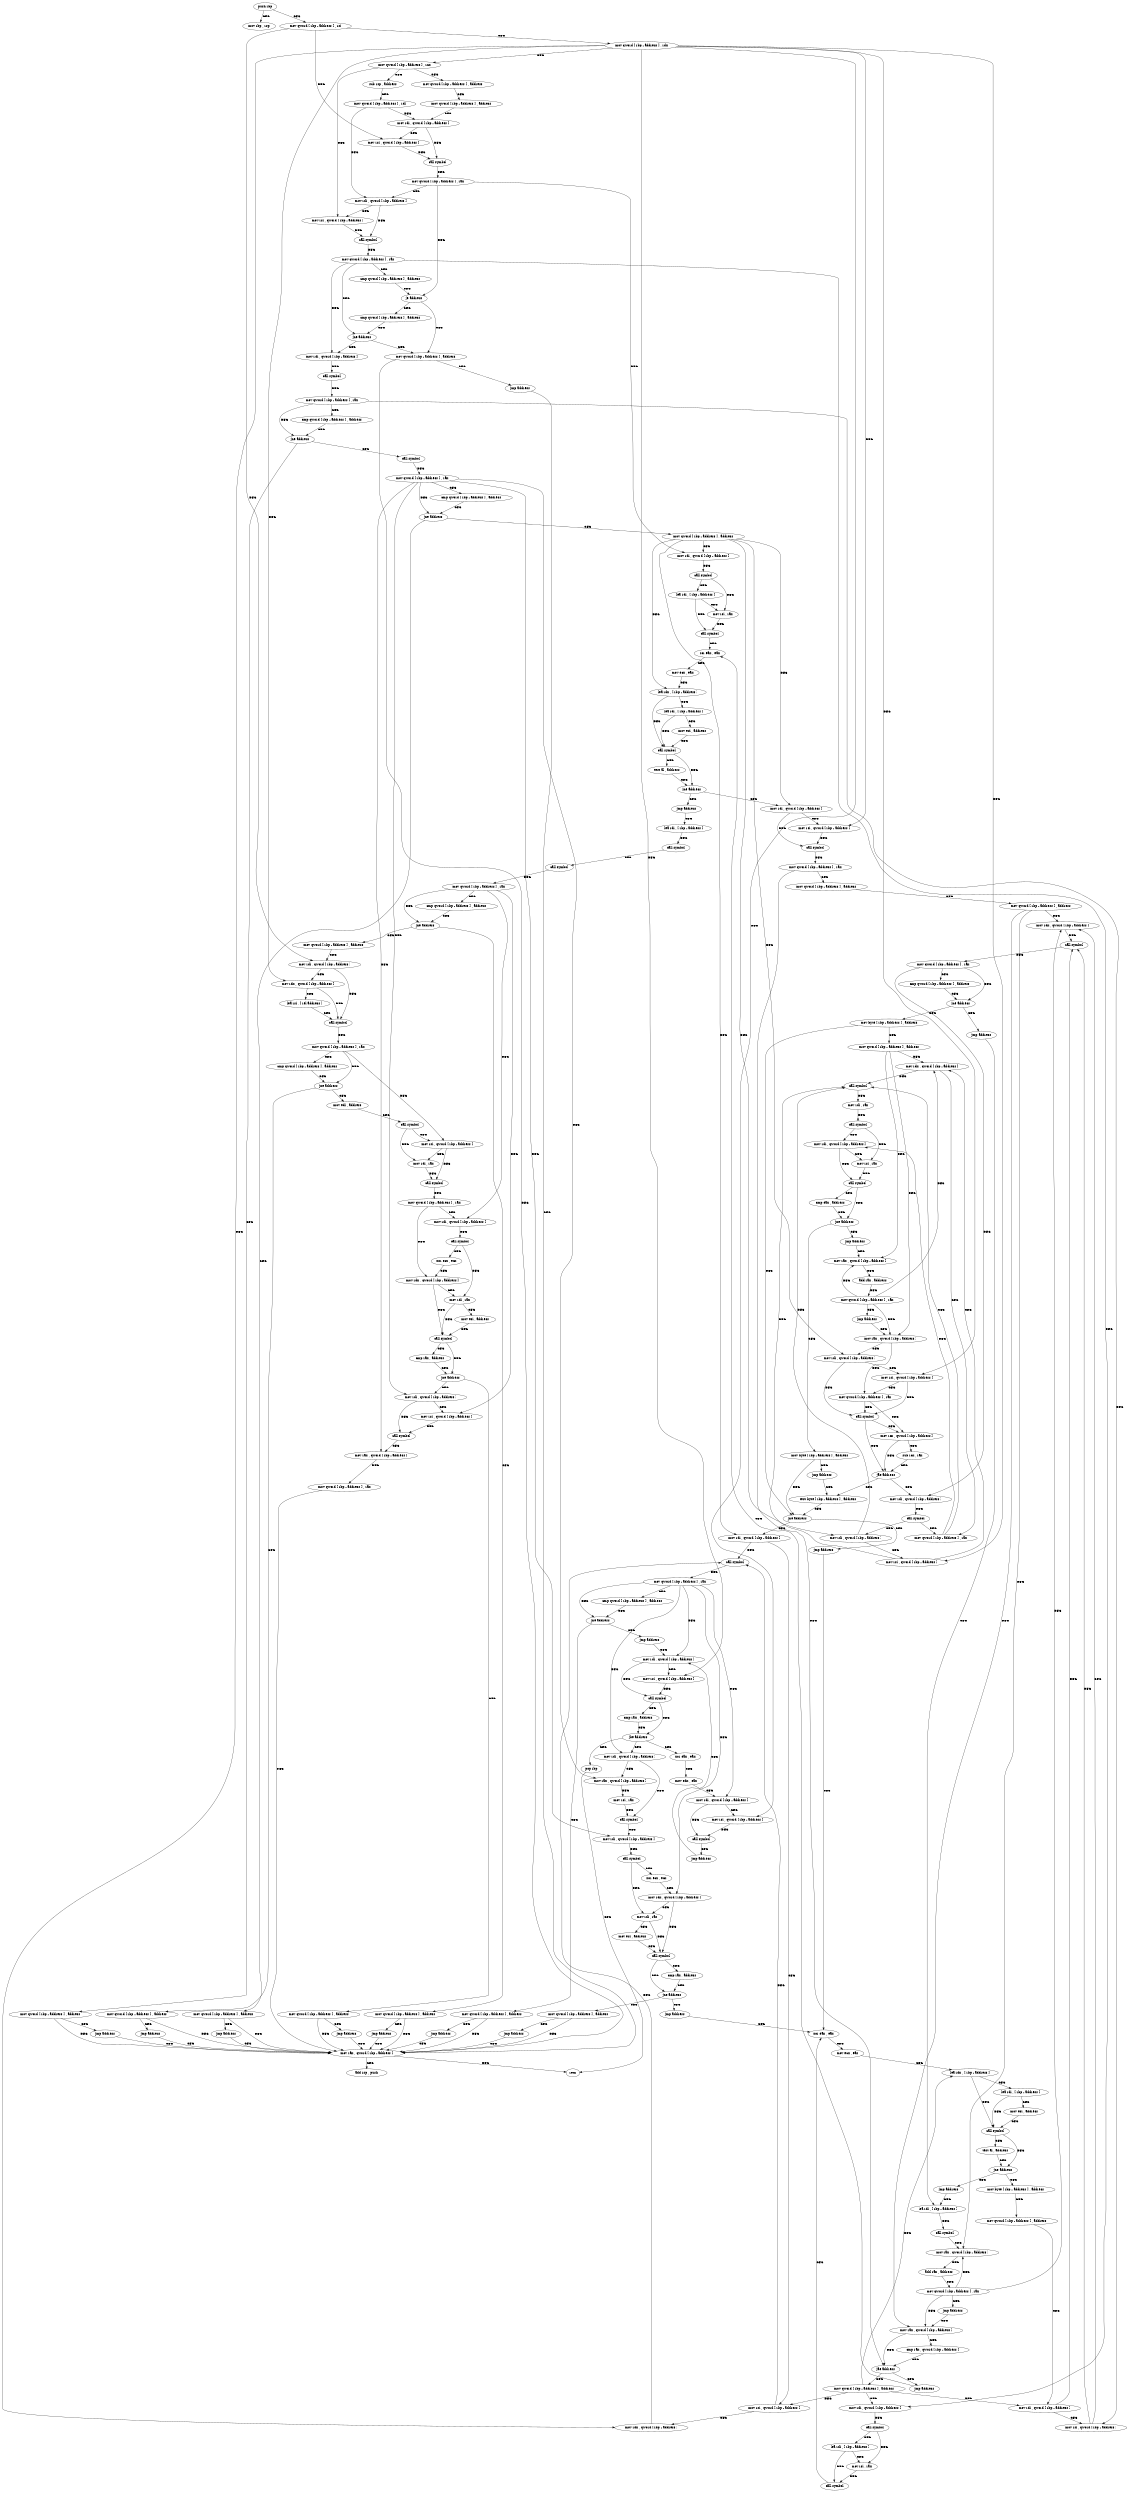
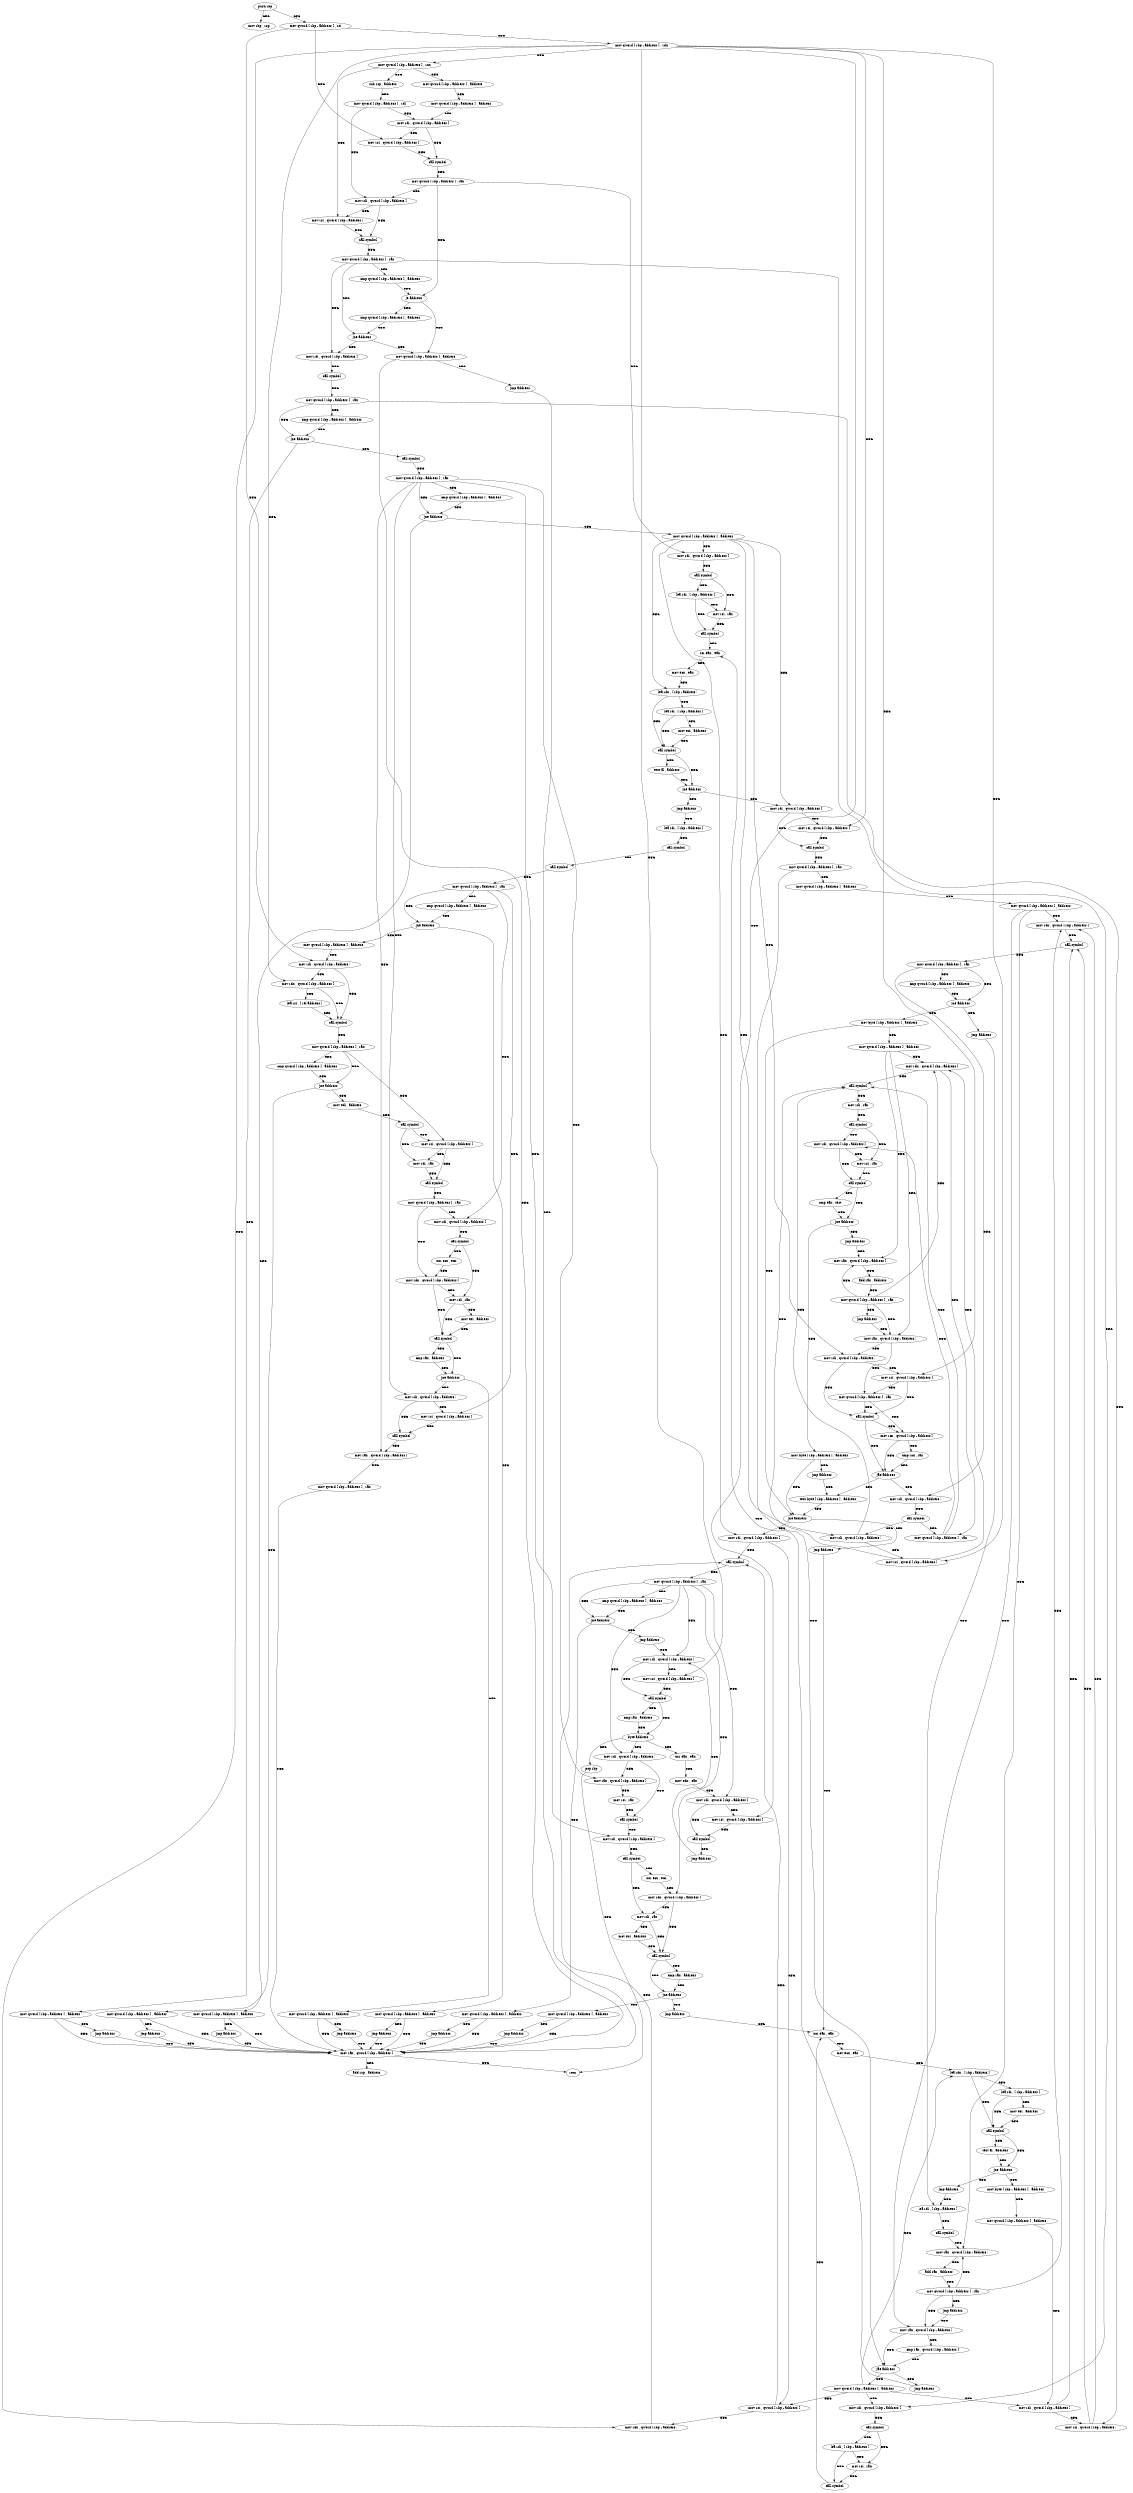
(830, 1203) -> (830, 1203)
(913, 1456) -> (913, 1456)
(638, 1737) -> (638, 1737)
(367, 2073) -> (367, 2073)
